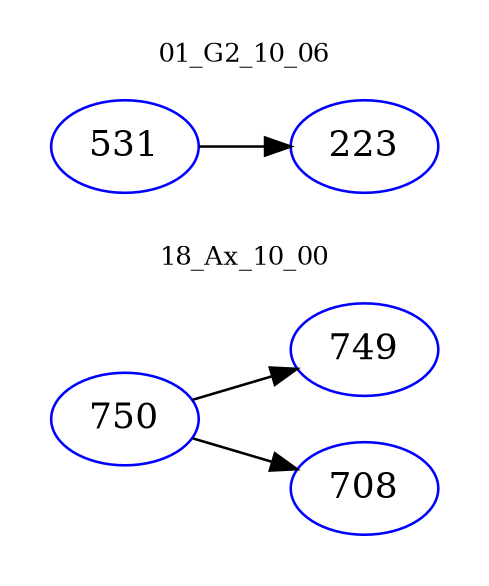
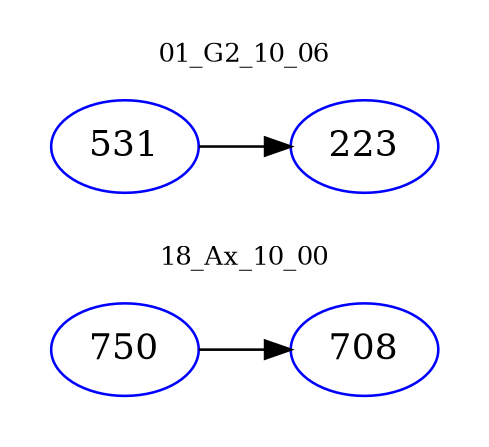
(365, 350) -> none
